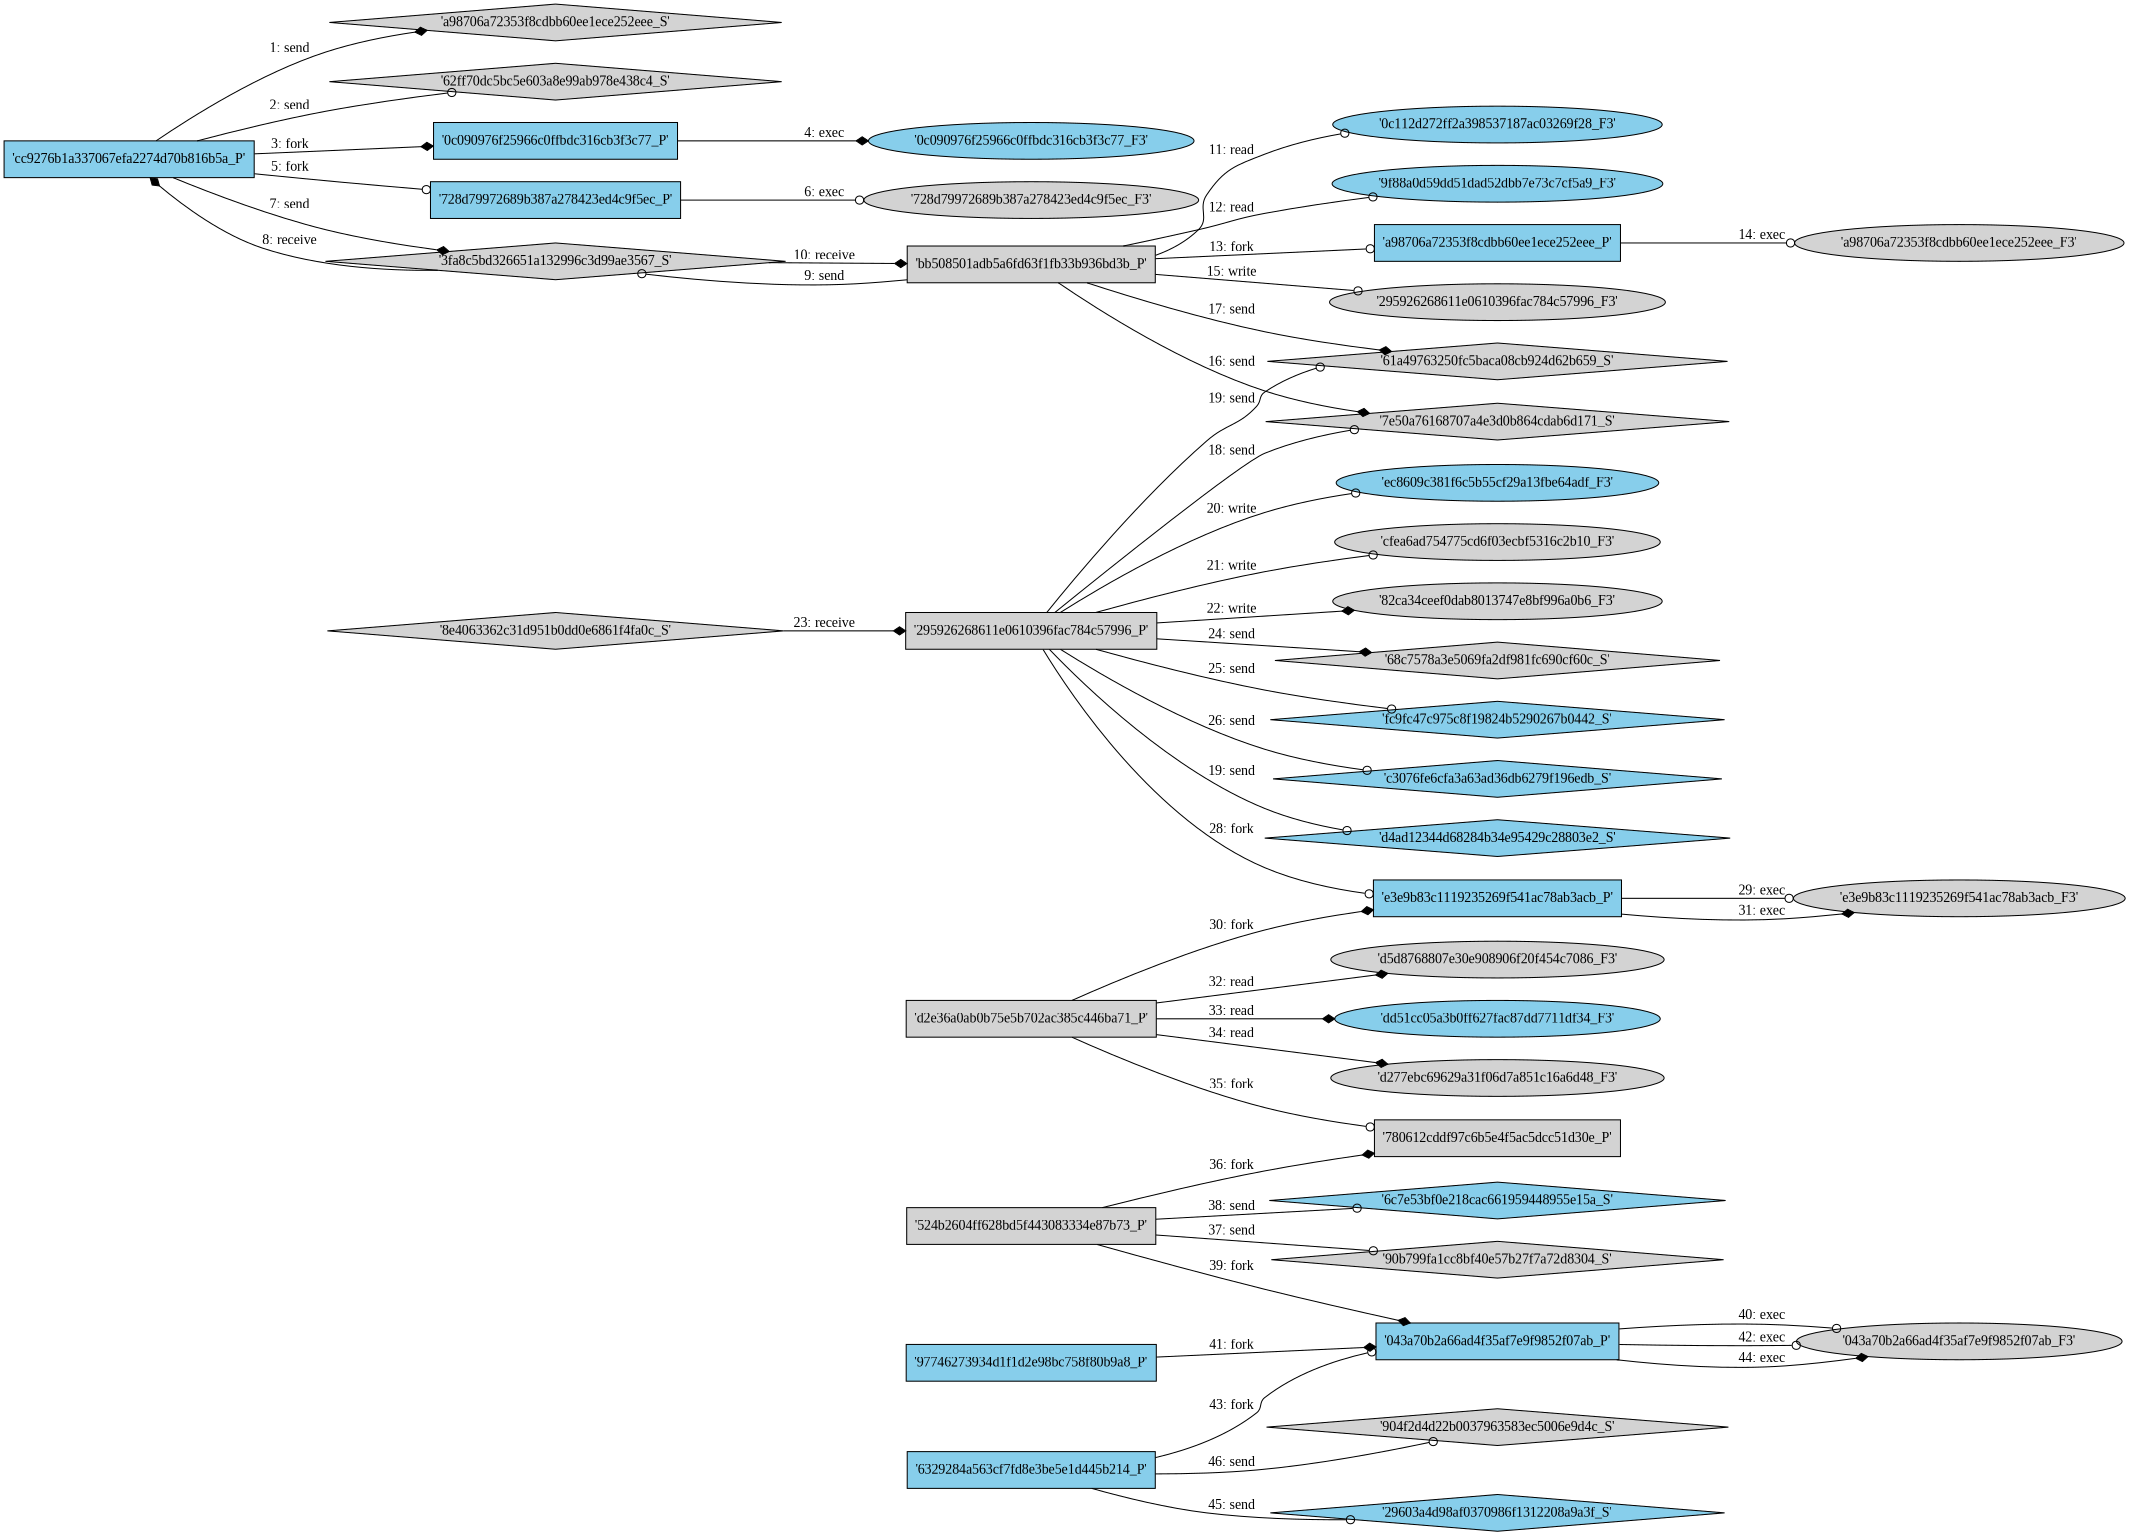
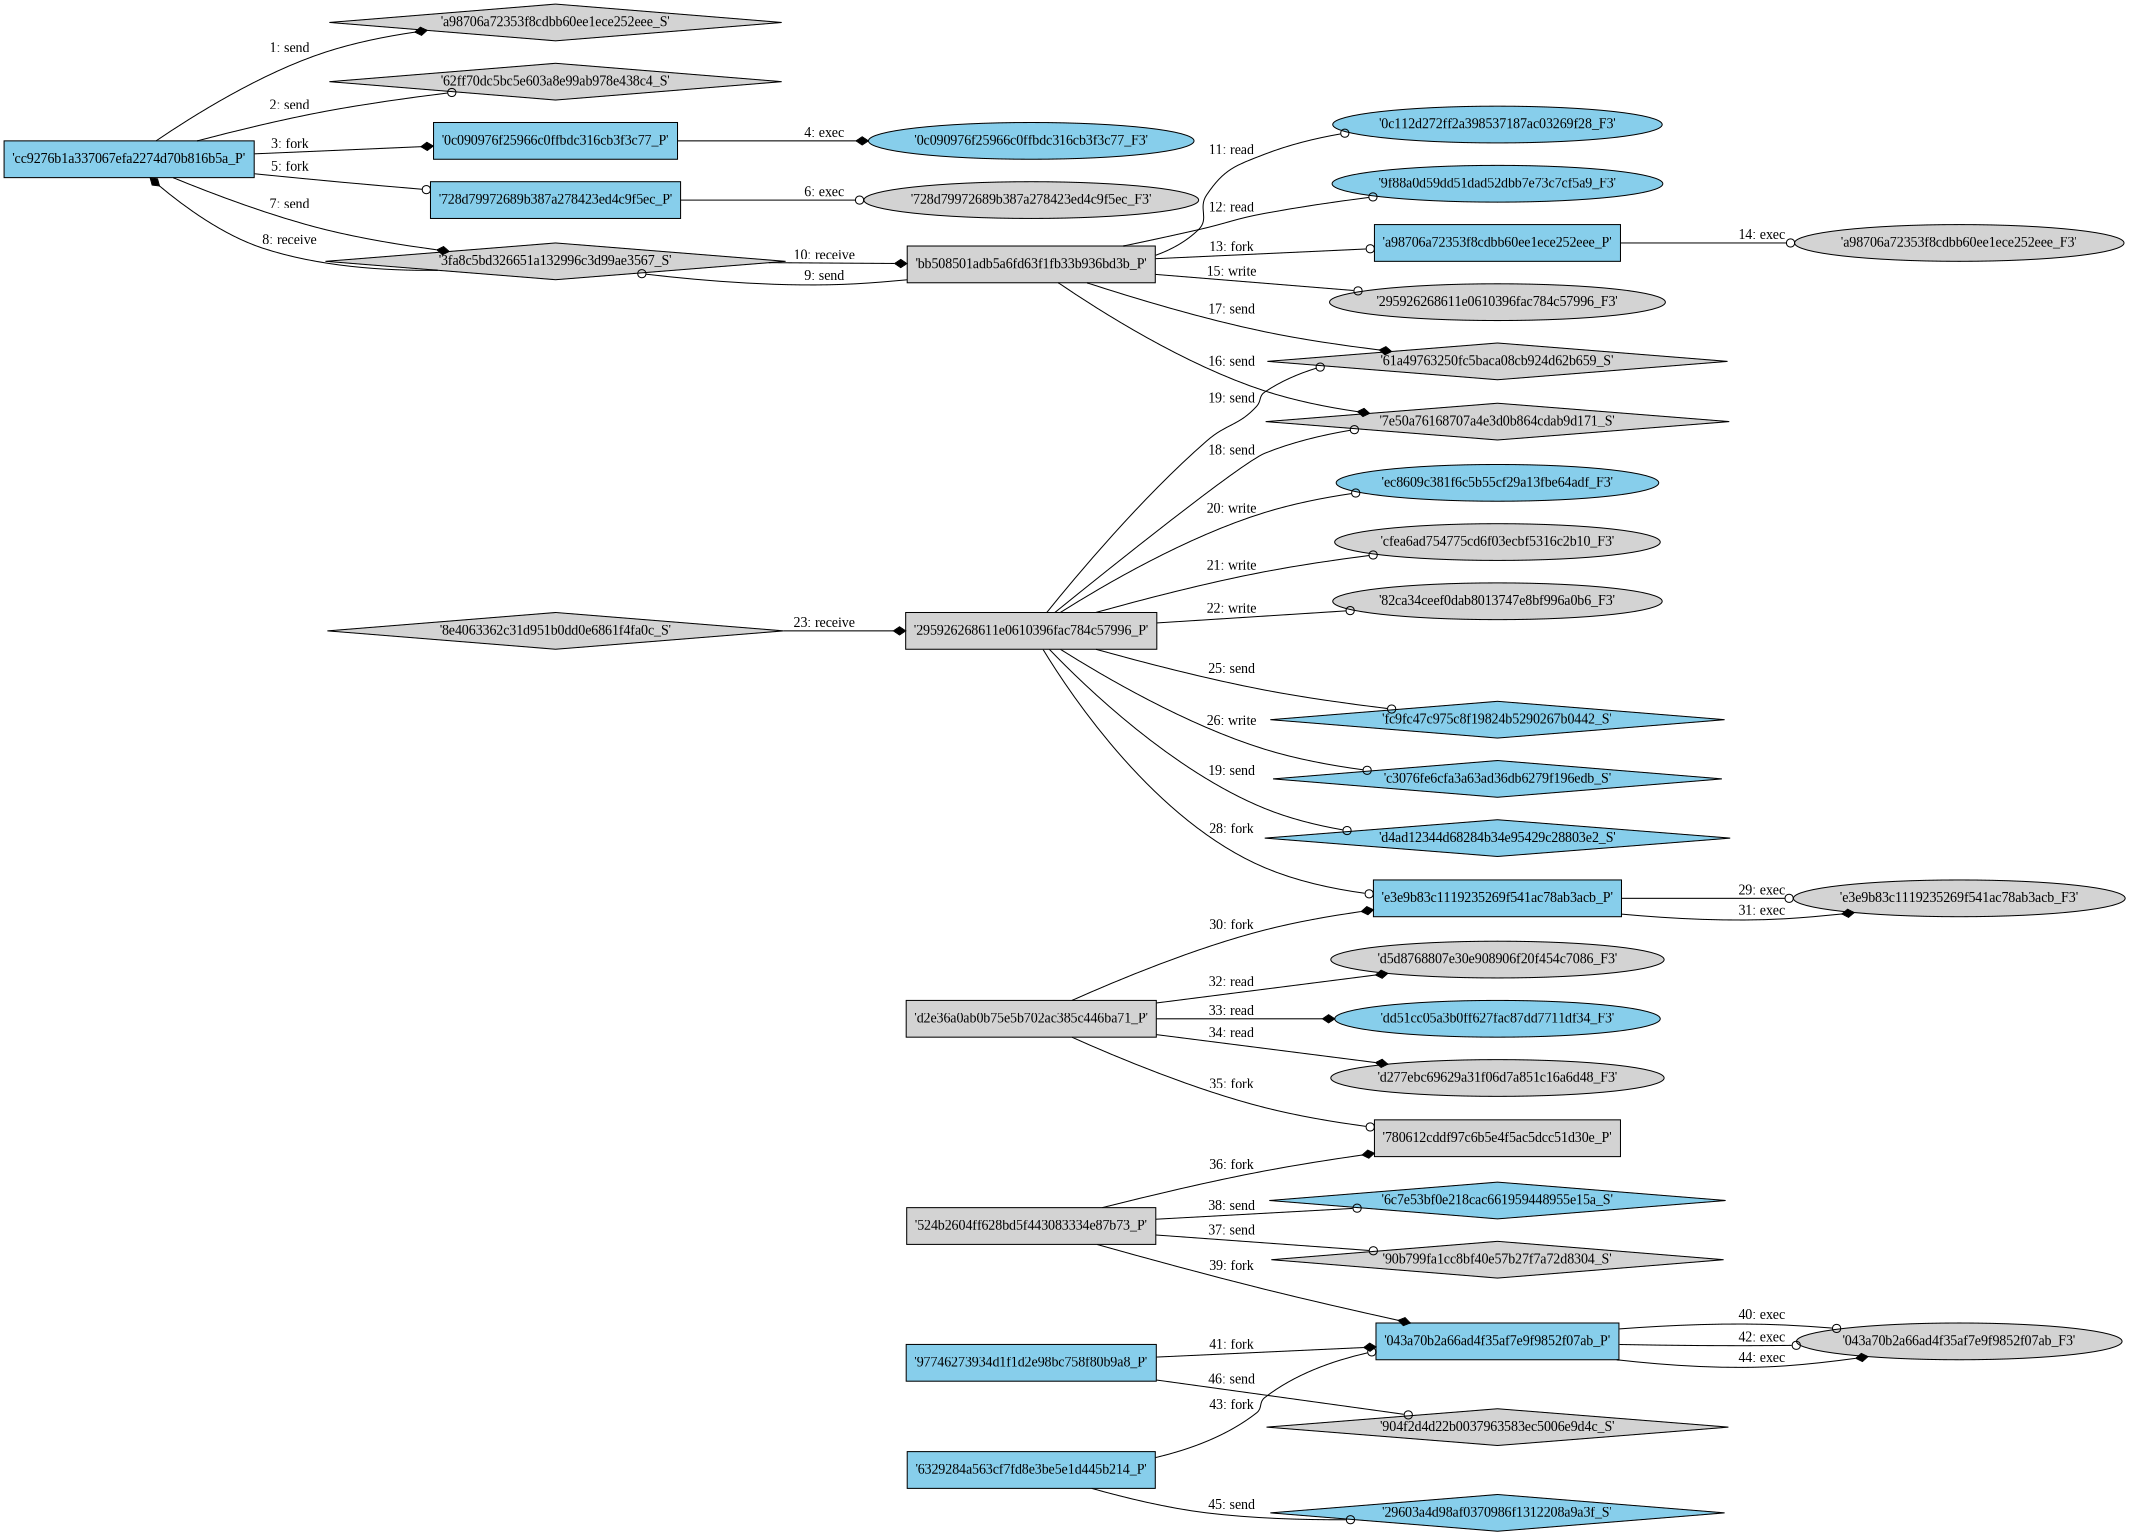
(1497, 422) -> (1497, 422)
(1251, 617) -> (1251, 617)
(1497, 660) -> none
(1232, 721) -> (1232, 721)
(1293, 1466) -> (1280, 1397)
